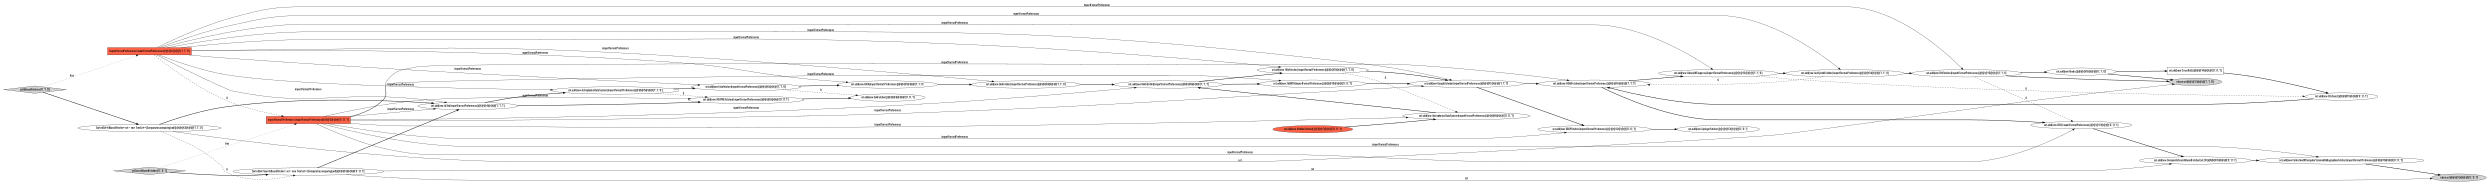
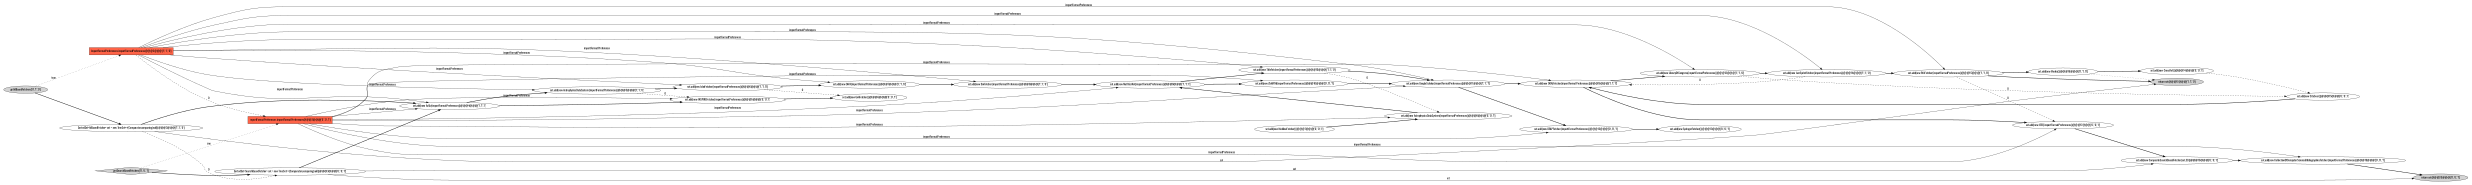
(2195, 71) -> (2177, 71)
(2139, 77) -> (2121, 77)
(2275, 81) -> (2257, 81)
(35, 90) -> (26, 90)
(1313, 129) -> (1295, 129)
